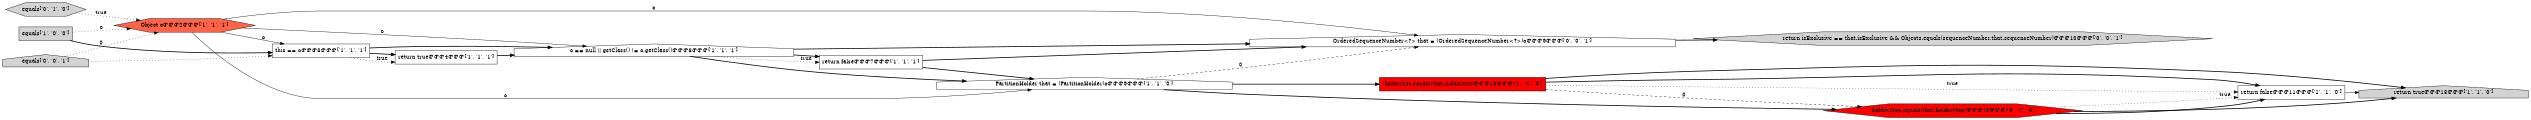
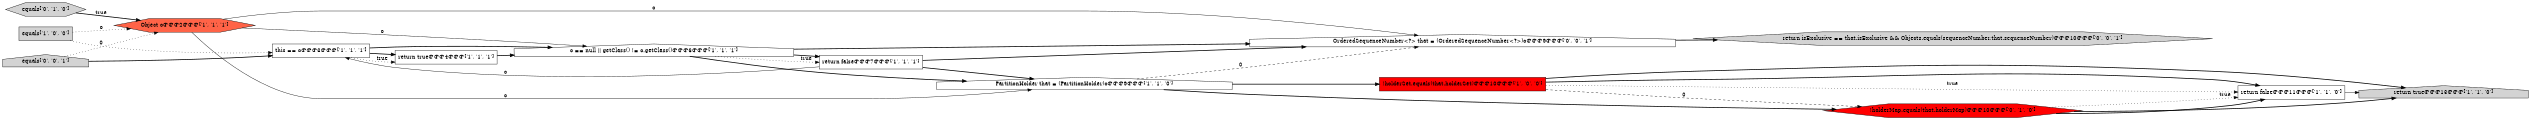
(106, 16) -> (106, 16)
(251, 38) -> (584, 77)
(169, 52) -> (169, 52)
(178, 60) -> (178, 60)
